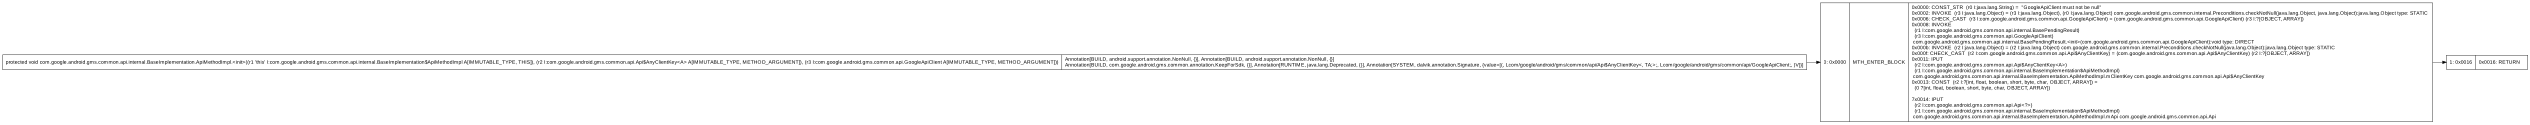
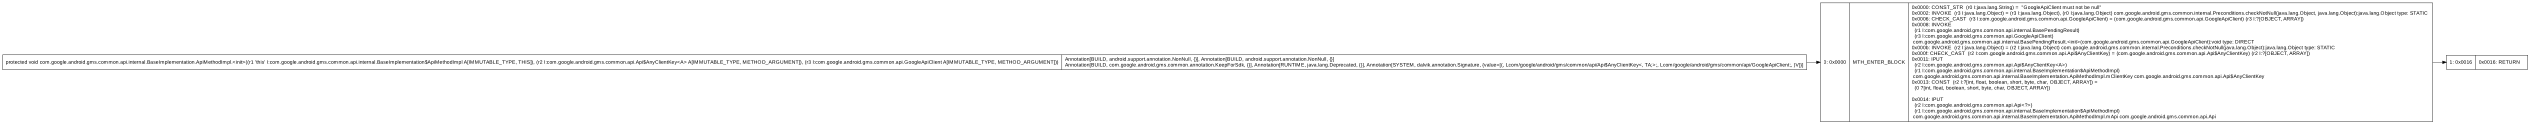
(1929, 99) -> (1929, 99)
